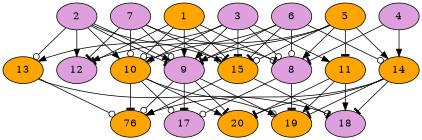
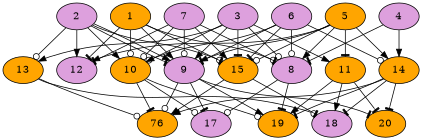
(181, 95) -> none
